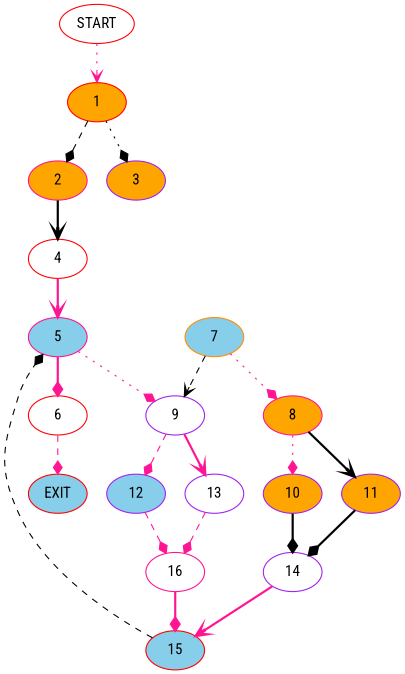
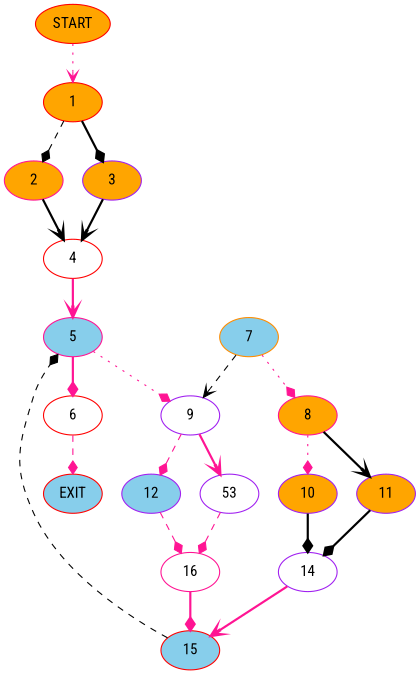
(97, 24) -> (73, 24)
(113, 136) -> (89, 136)
none -> (95, 215)
(214, 494) -> (229, 494)
